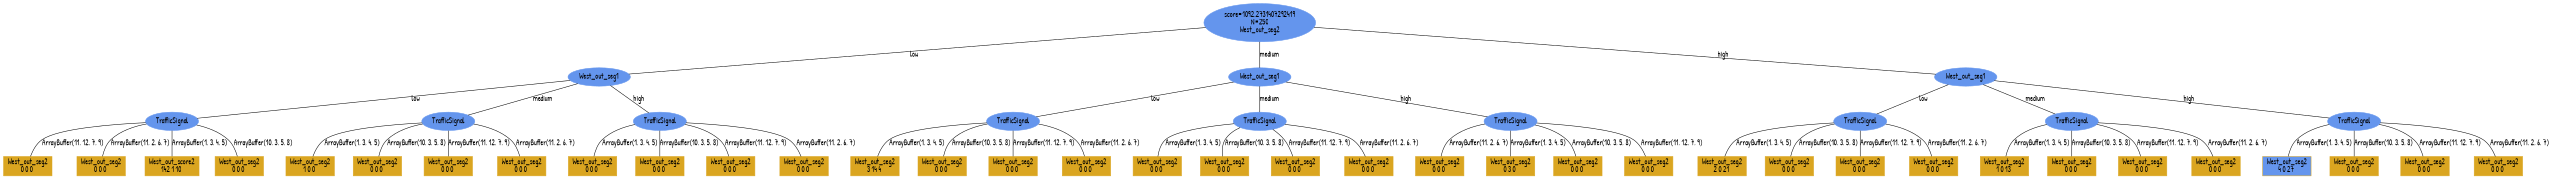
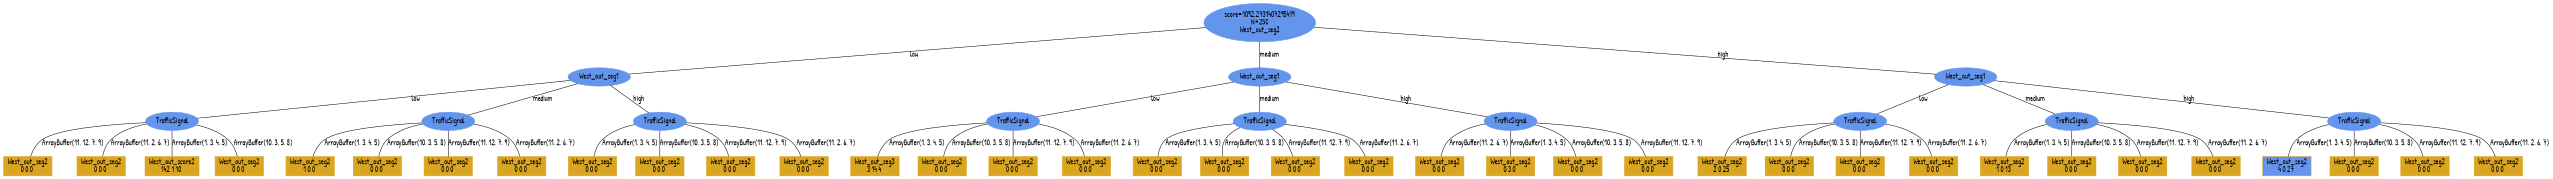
(1260, 23) -> (1260, 23)
(875, 166) -> (875, 166)
(1722, 166) -> (1722, 166)
